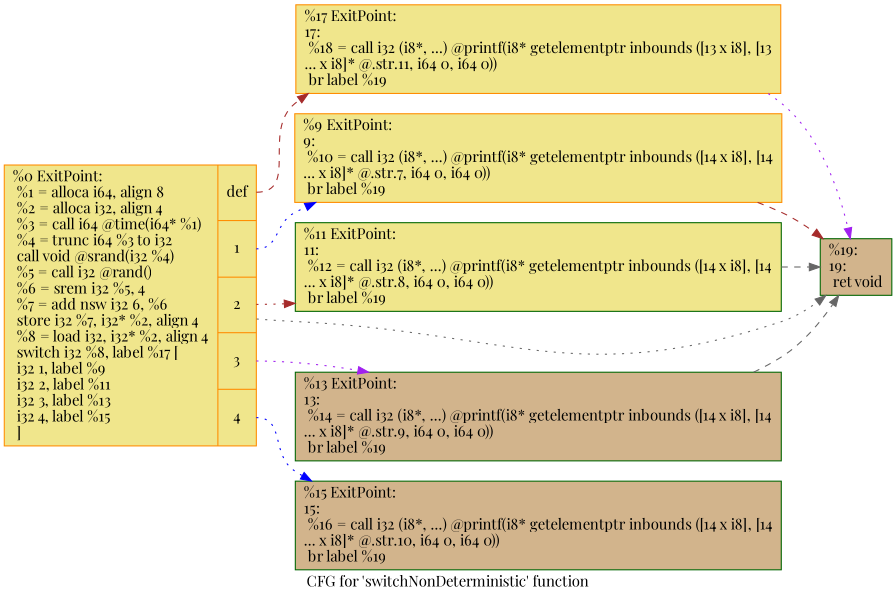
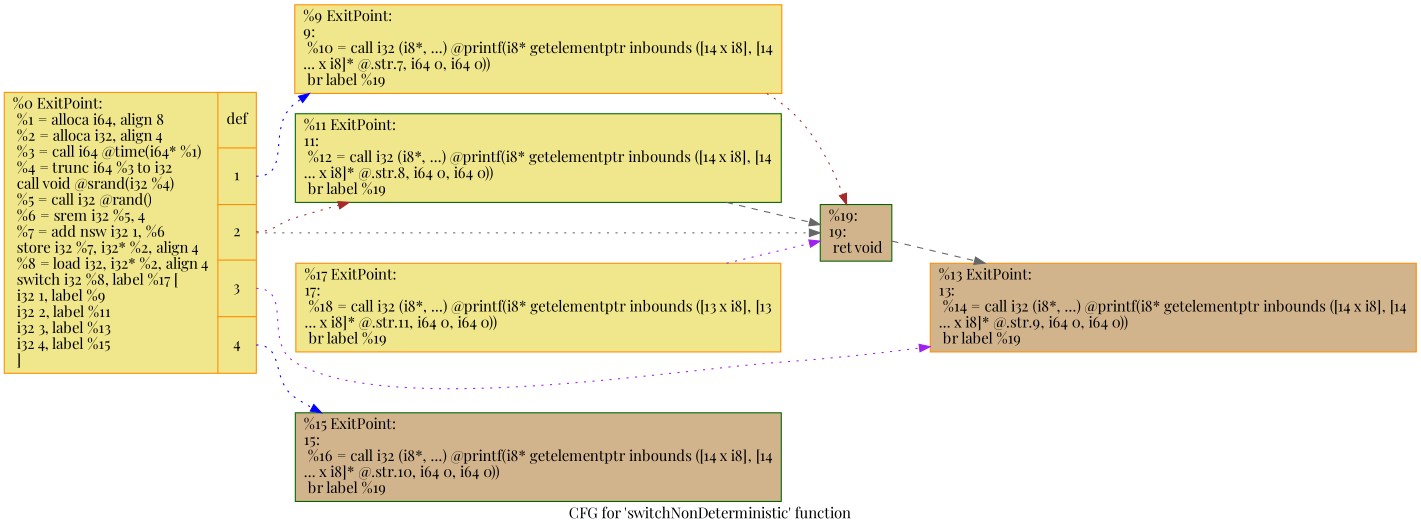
(279, 150) -> none
(787, 215) -> (813, 137)
(90, 305) -> (89, 232)
(798, 344) -> (933, 251)
(538, 417) -> (1173, 308)
